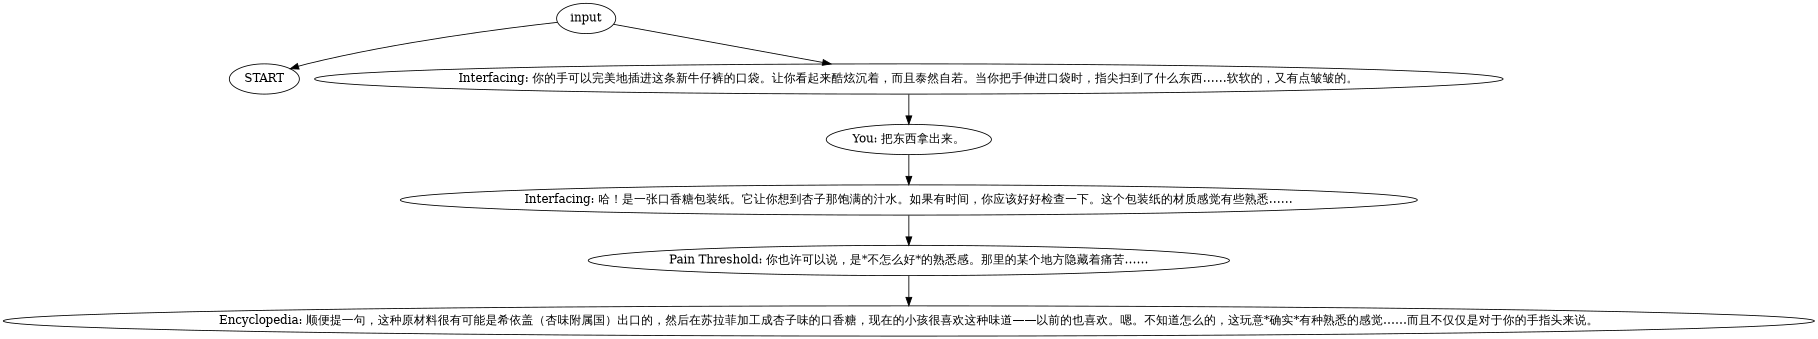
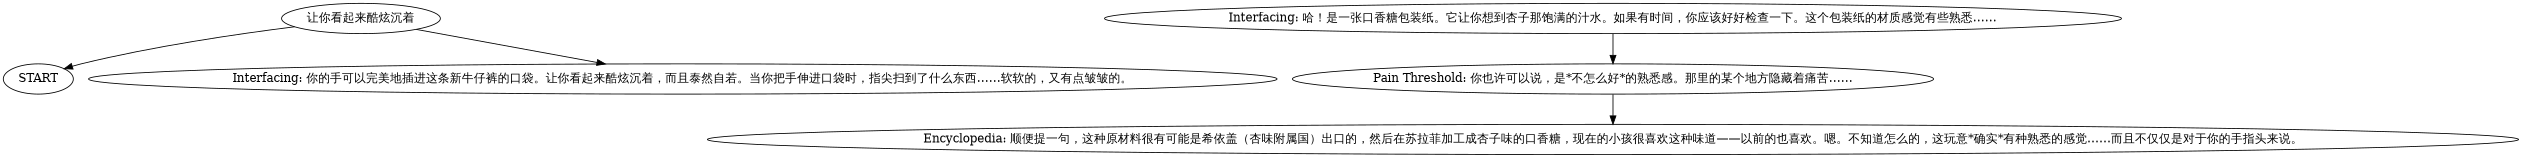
(586, 18) -> (361, 18)
(909, 139) -> none
